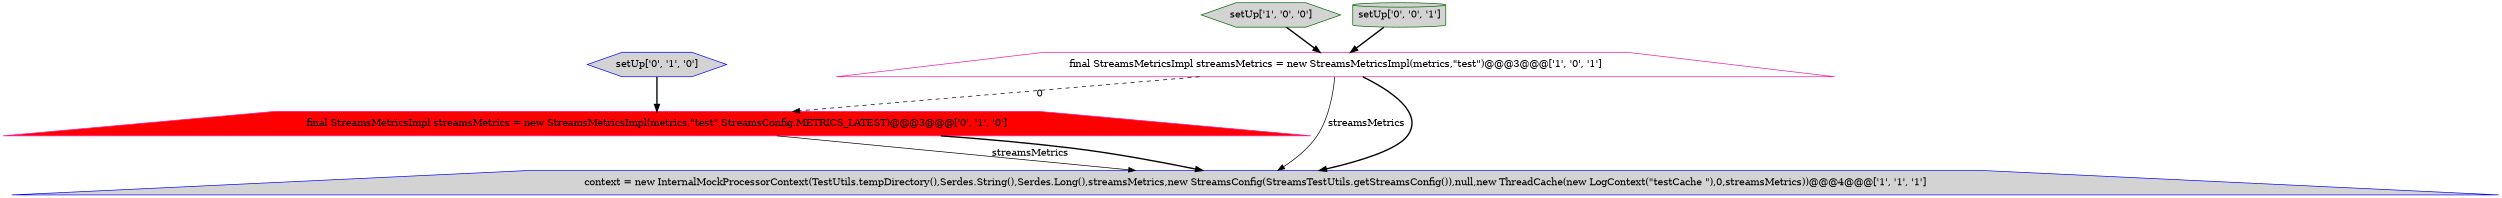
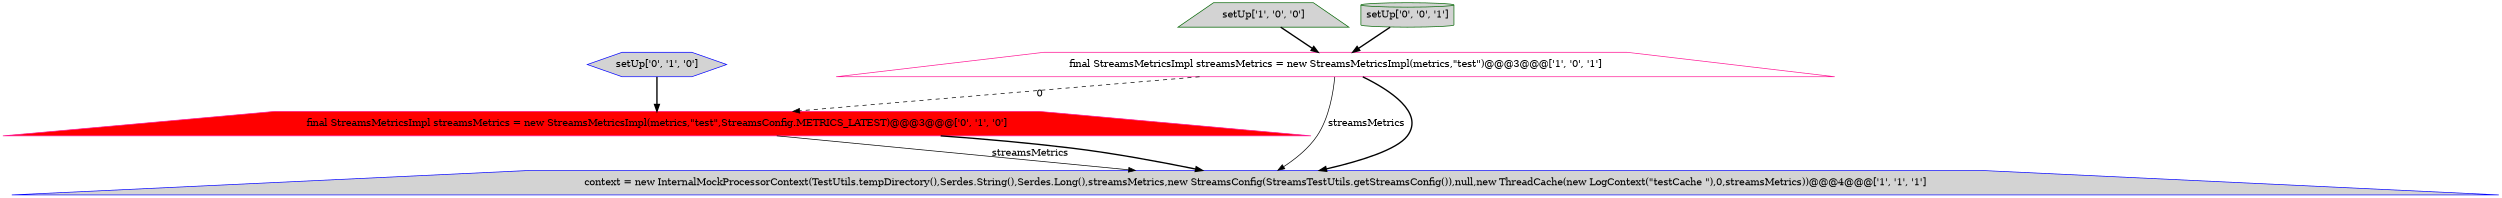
(1271, 15) -> (1263, 15)
